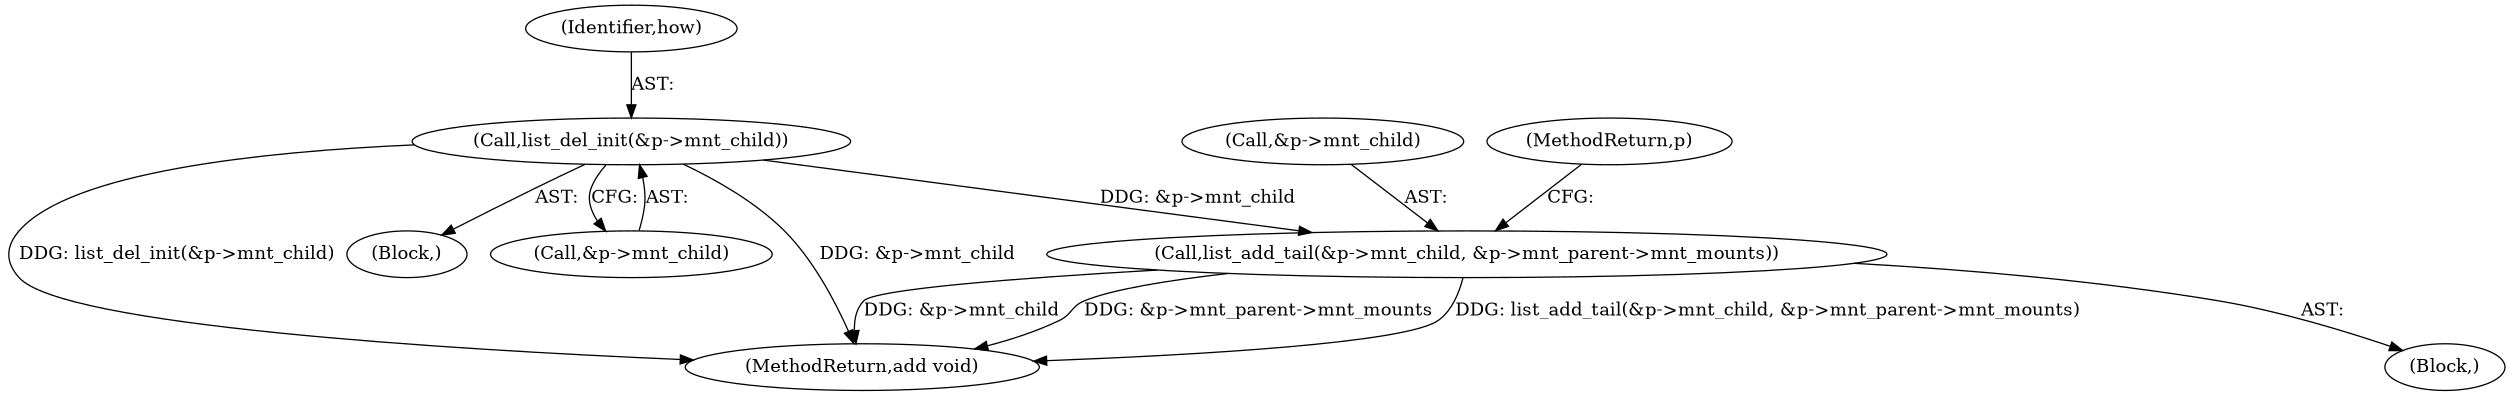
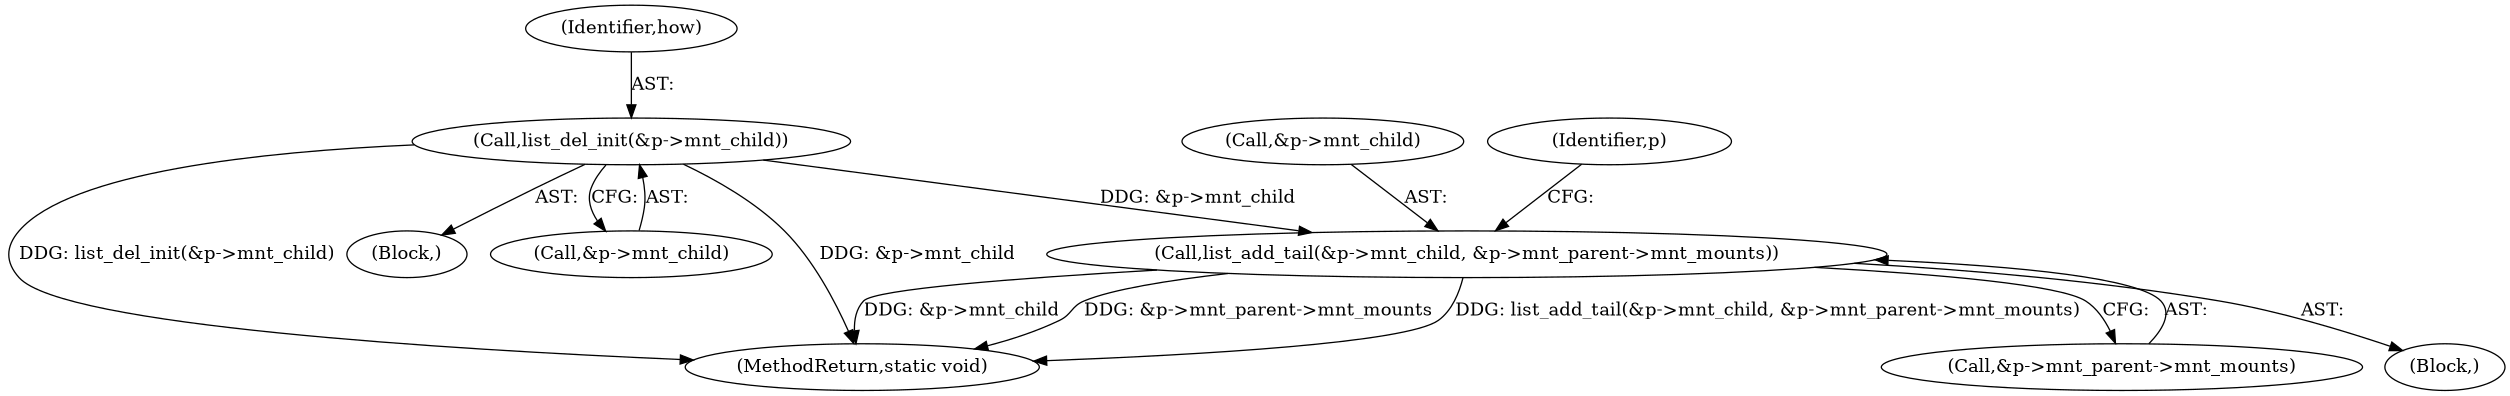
(1610, 141) -> (1610, 141)
(862, 367) -> (862, 367)
none -> (2122, 367)
